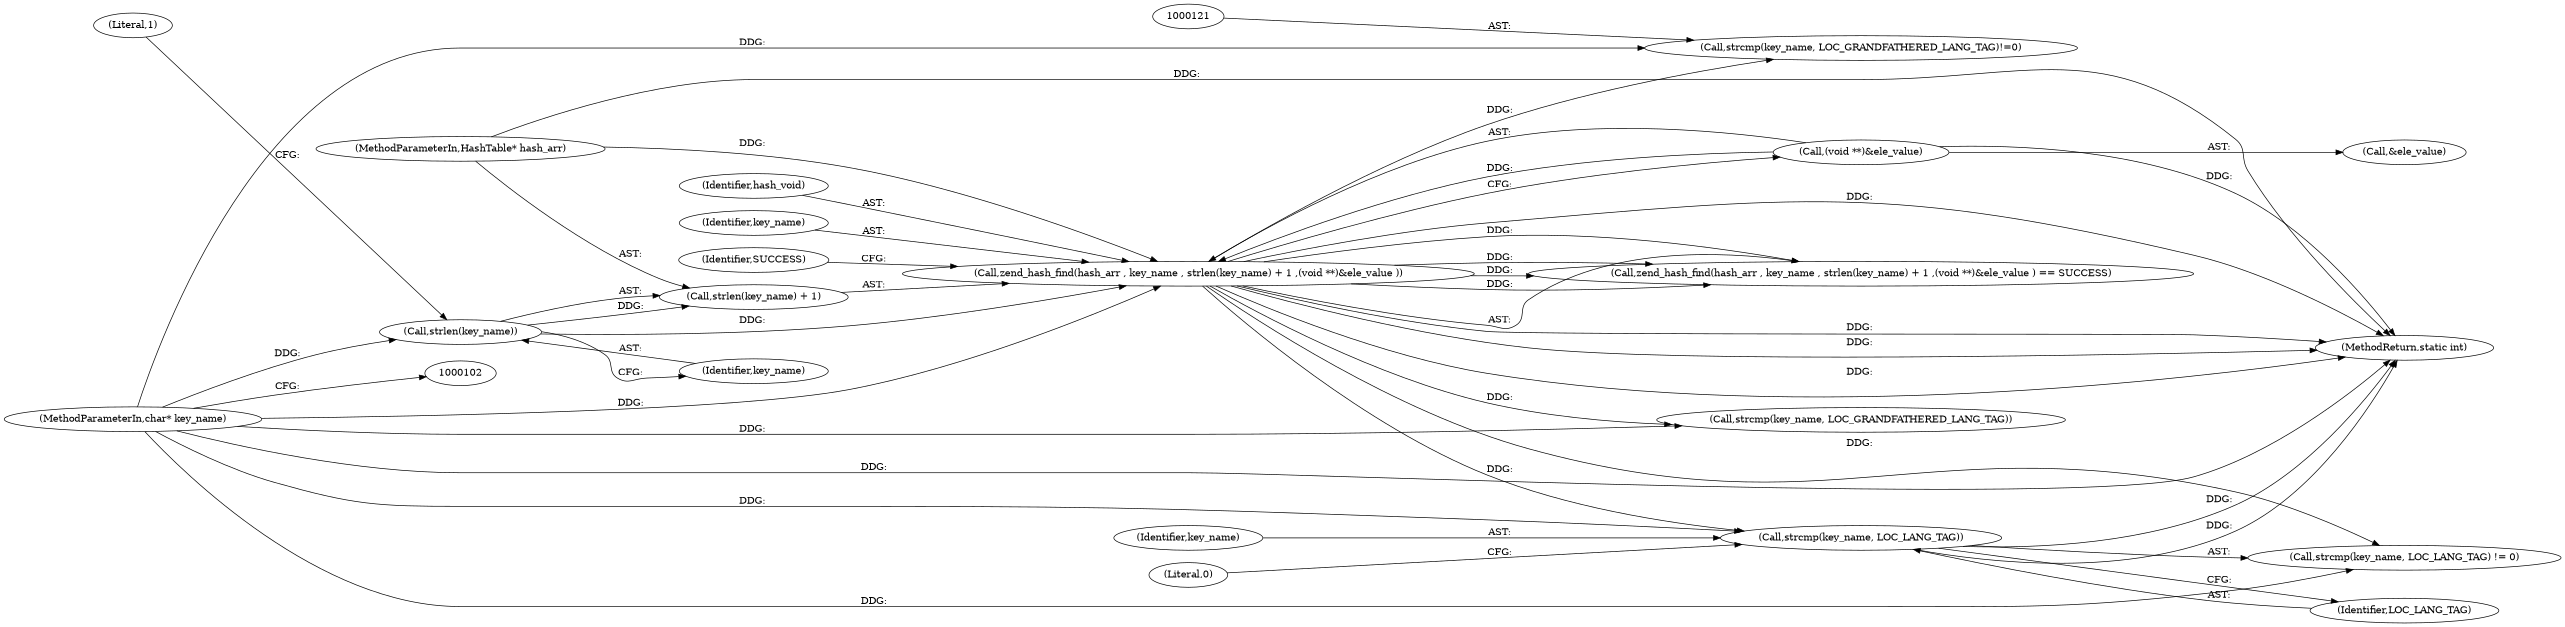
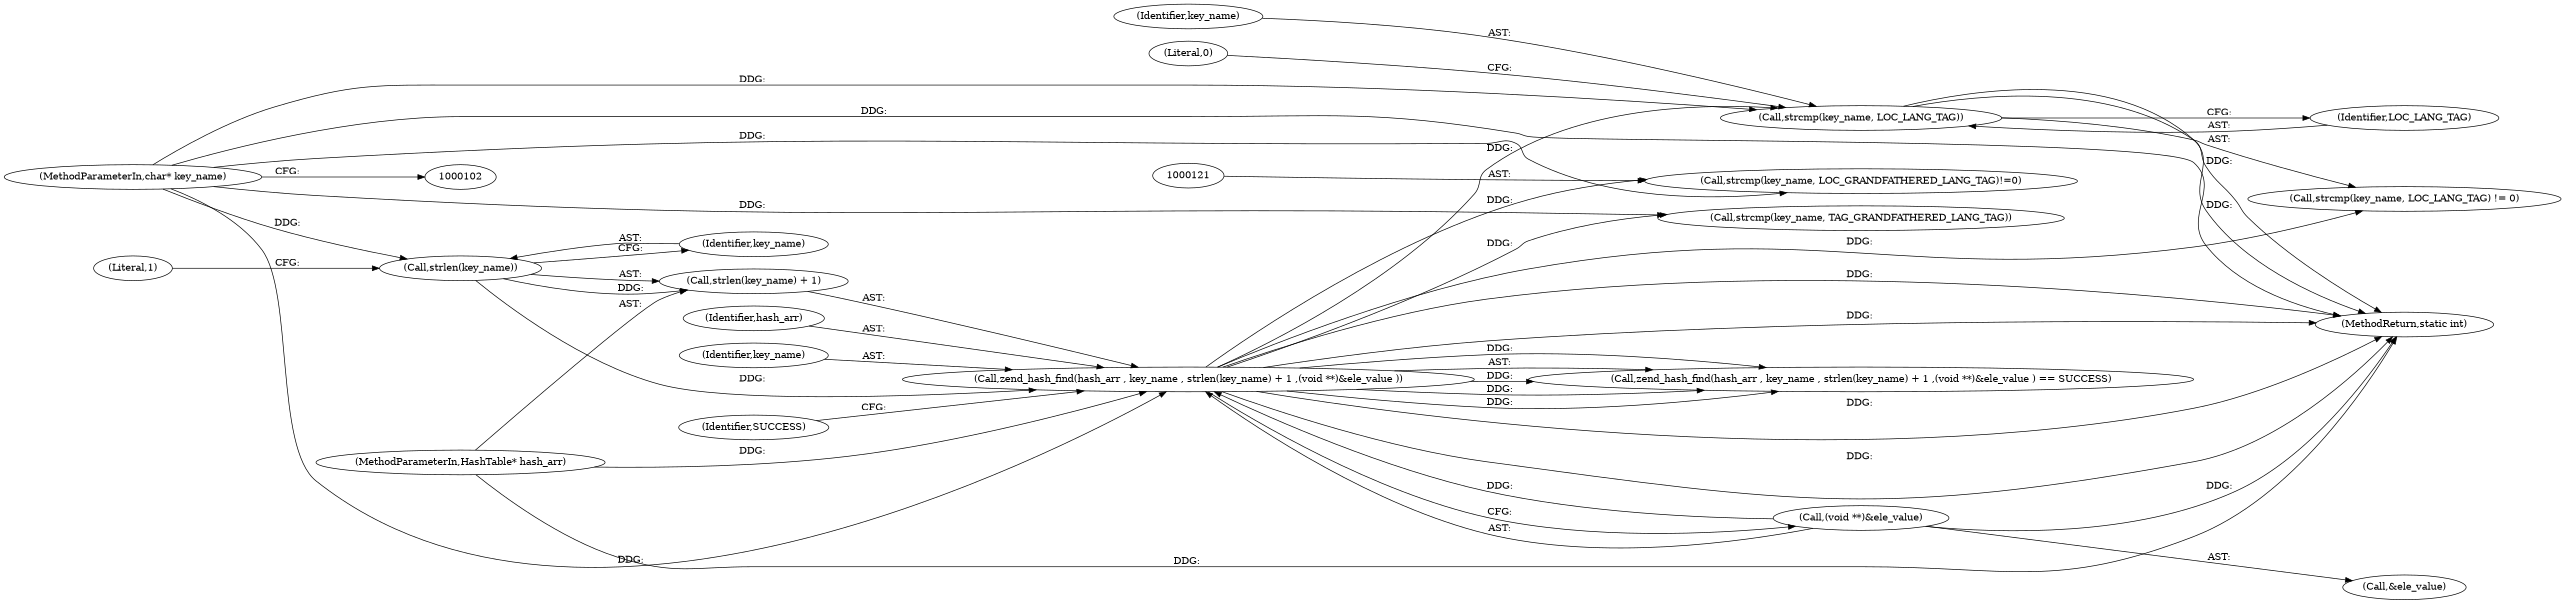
(754, 186) -> (754, 318)
(1861, 420) -> (1861, 218)
(1220, 607) -> none
